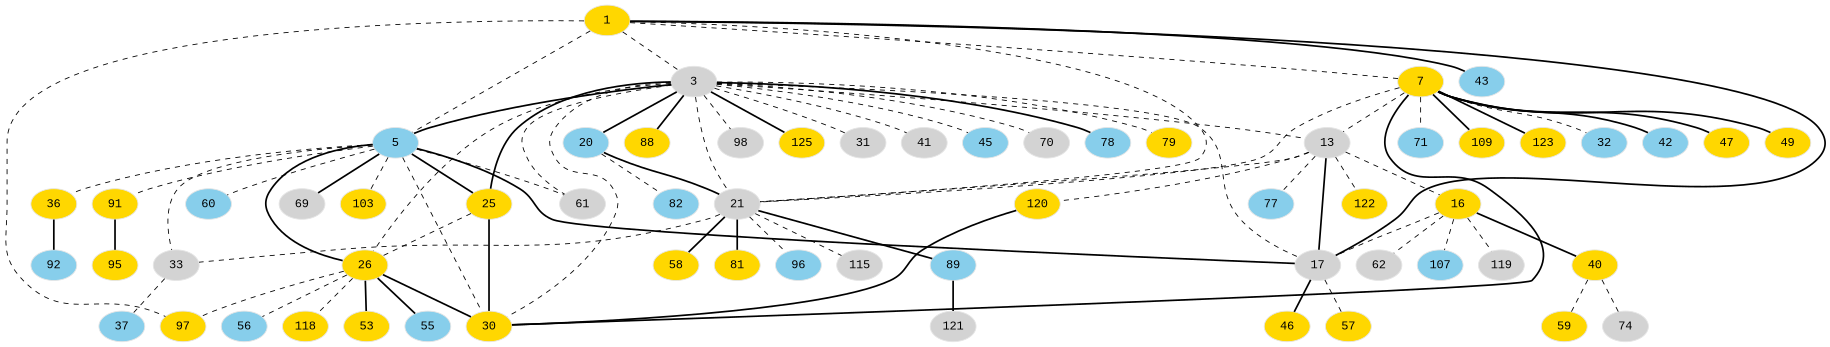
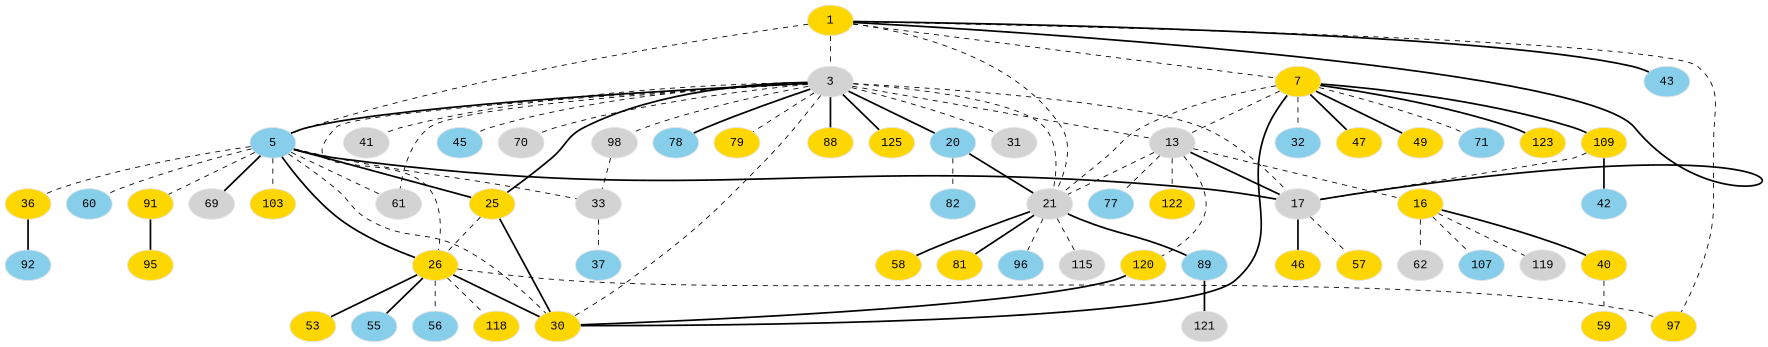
(1596, 118) -> (1604, 173)
(1387, 234) -> (1494, 172)
(461, 245) -> (606, 173)
(1625, 326) -> none
